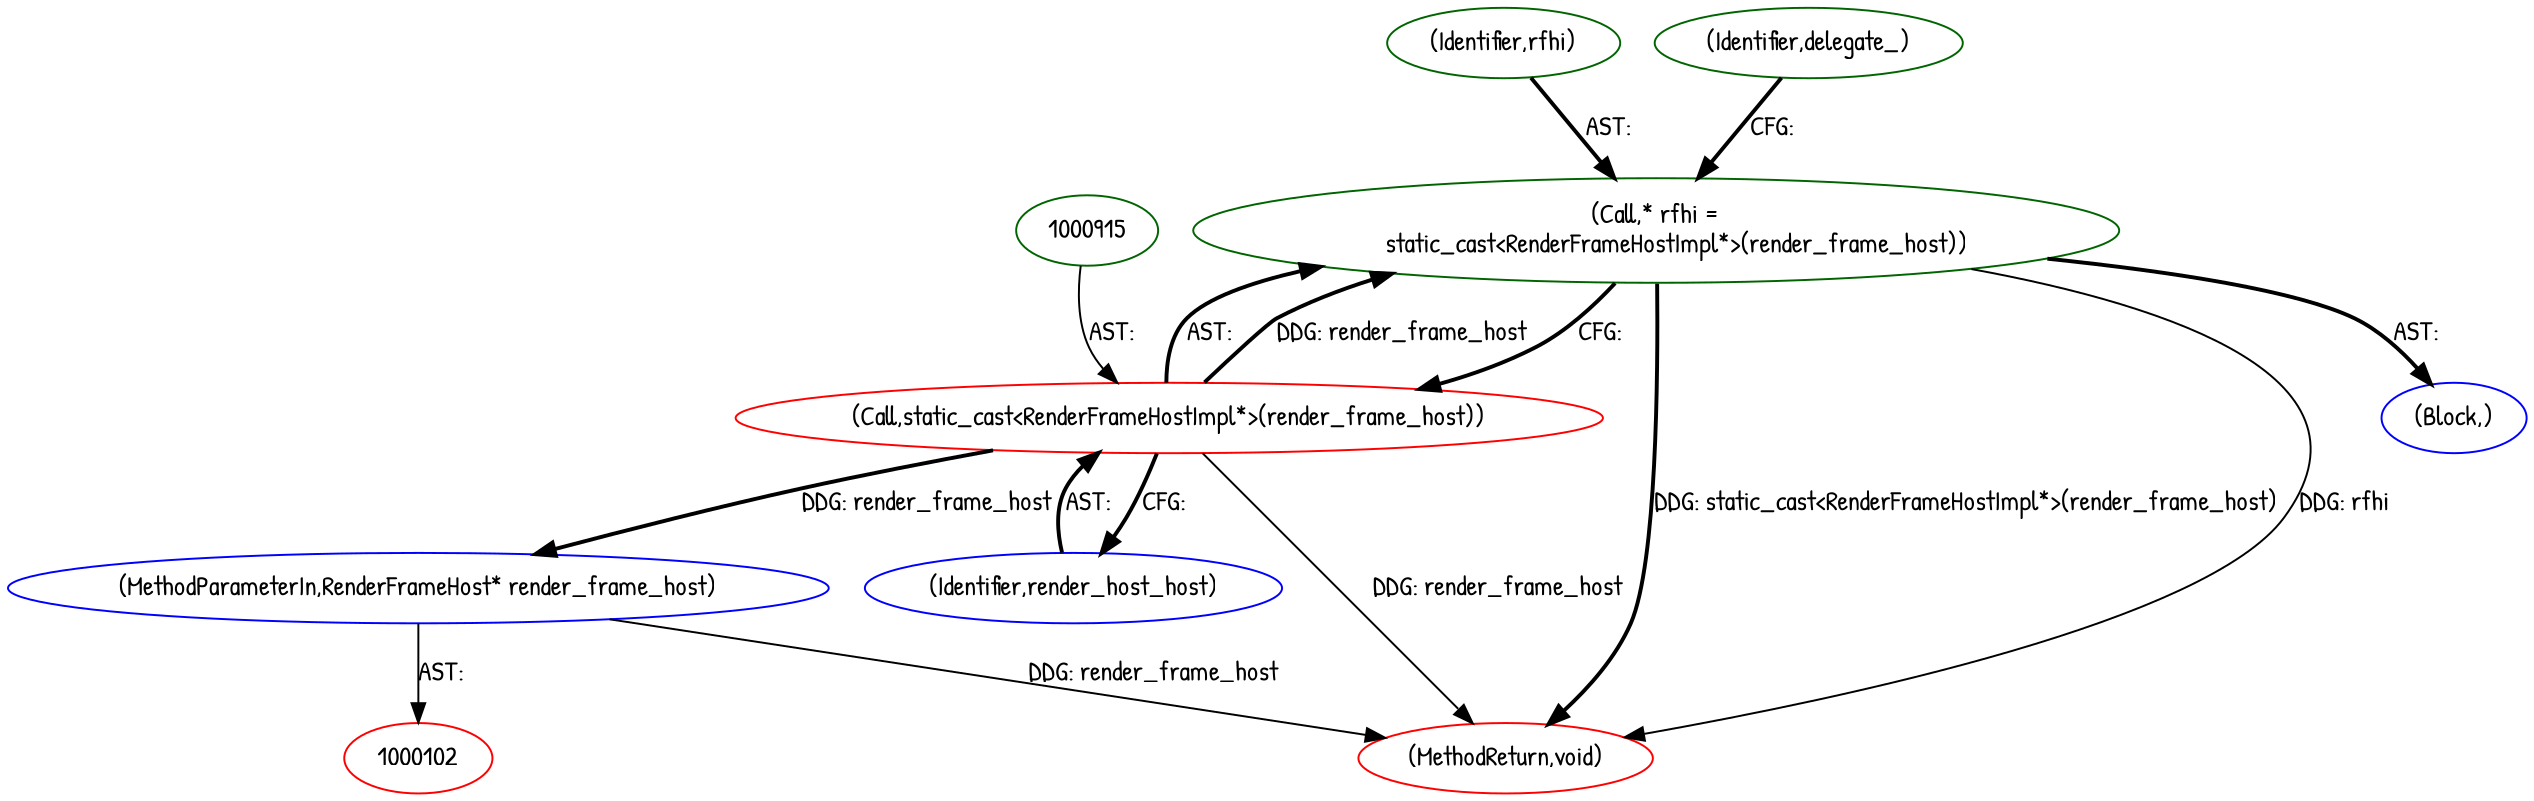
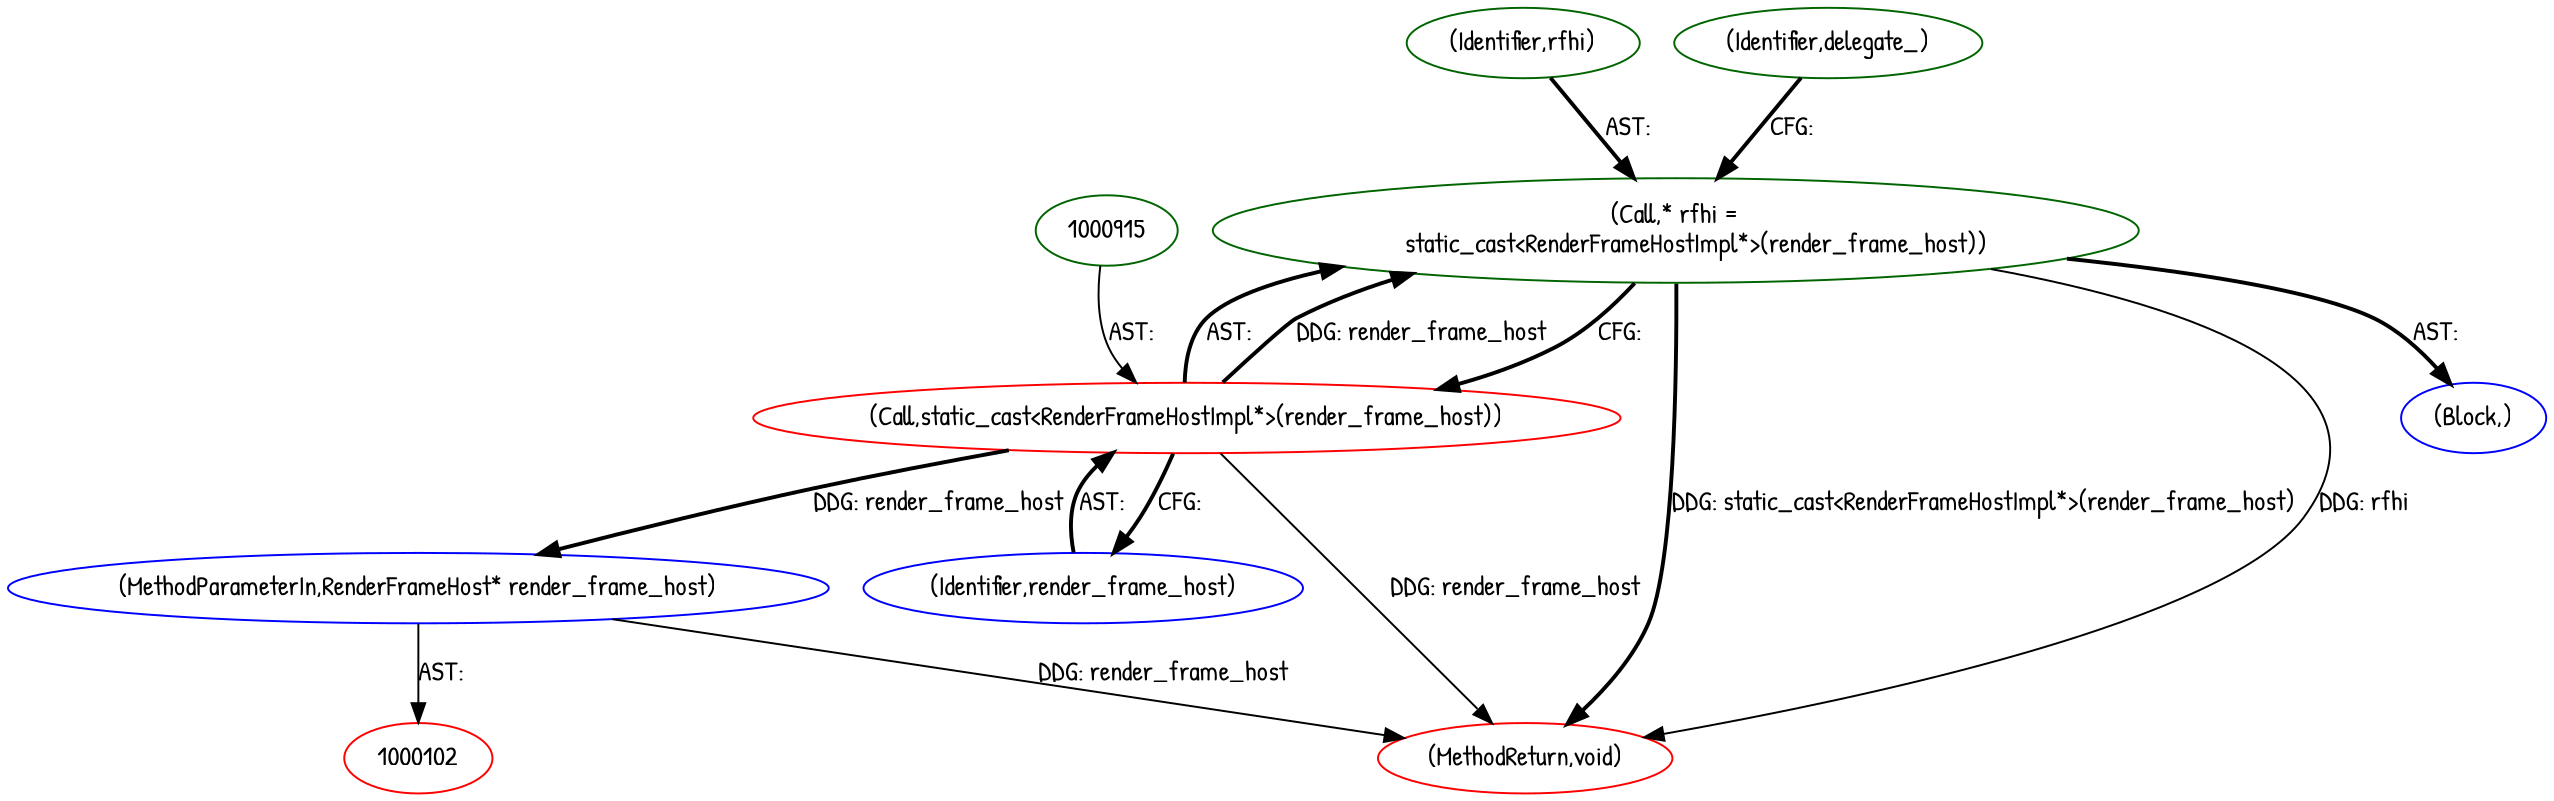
(1073, 588) -> (1083, 588)
